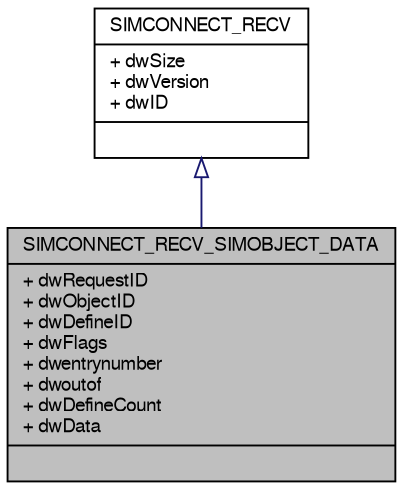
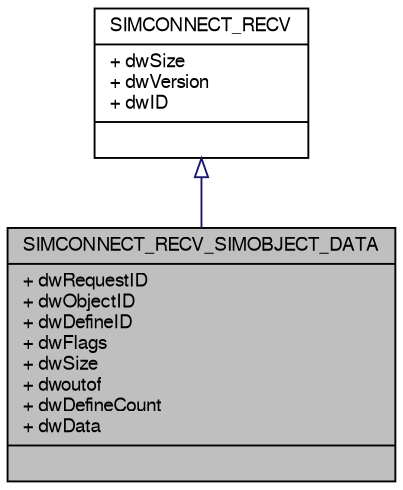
(93, 364) -> (61, 364)
